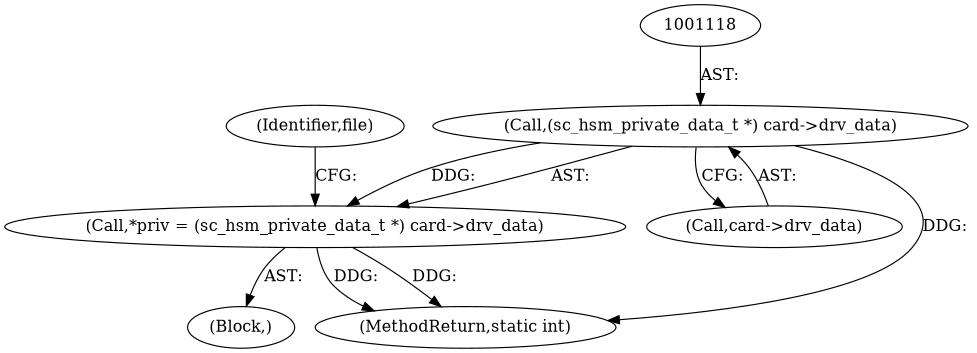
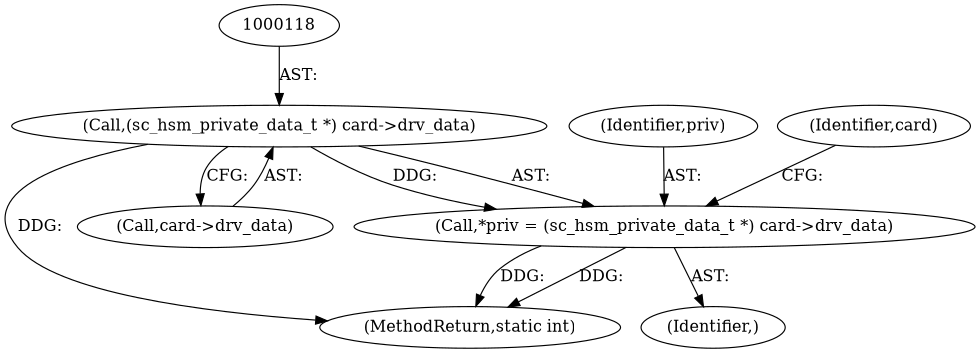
(700, 25) -> (279, 25)
(315, 126) -> (874, 126)
none -> (663, 126)
(241, 327) -> (713, 327)
